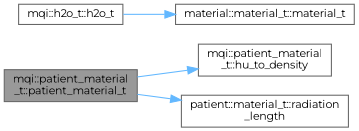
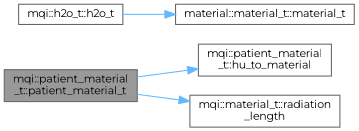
(265, 60) -> (265, 60)
(265, 111) -> (265, 111)
